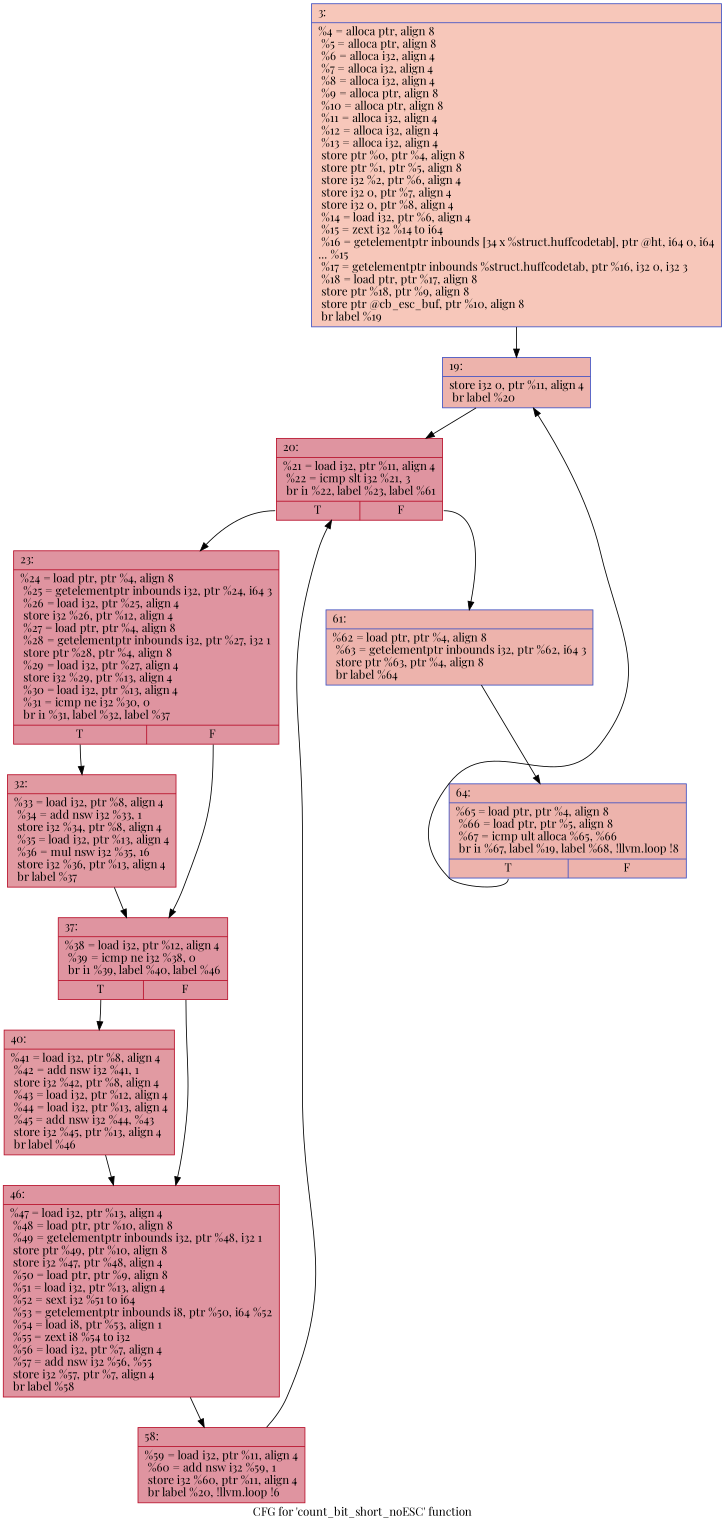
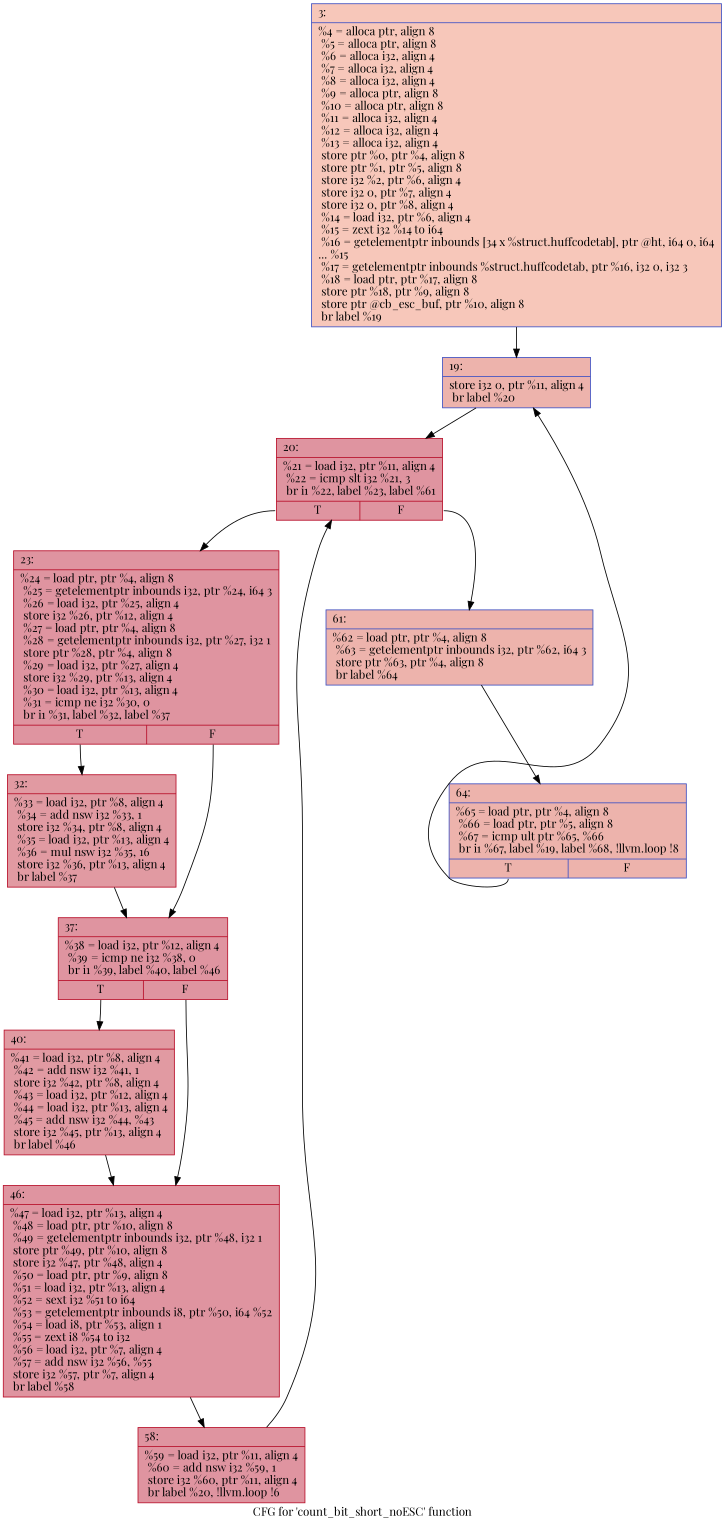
(537, 837) -> (530, 837)
